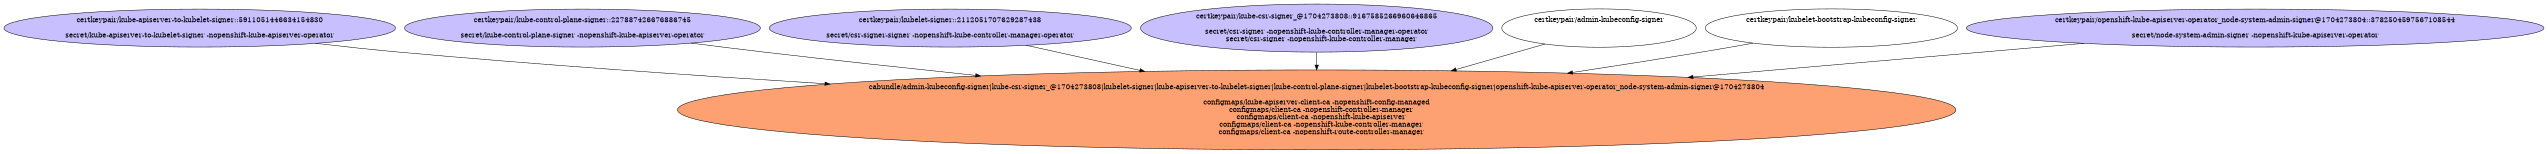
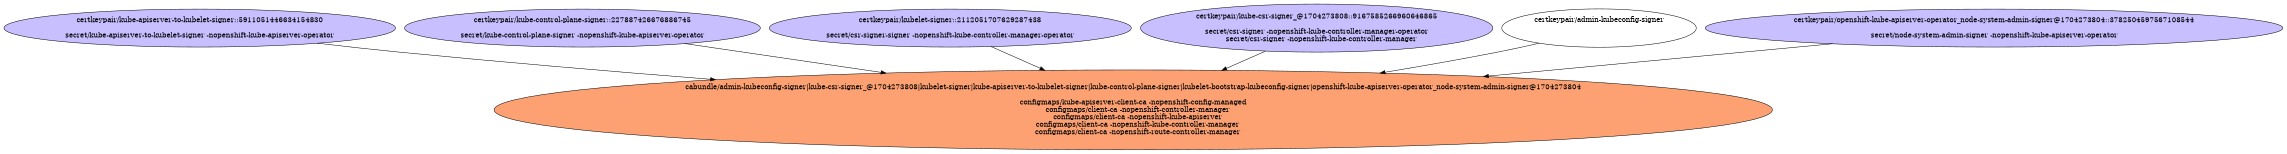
(1831, 28) -> none
